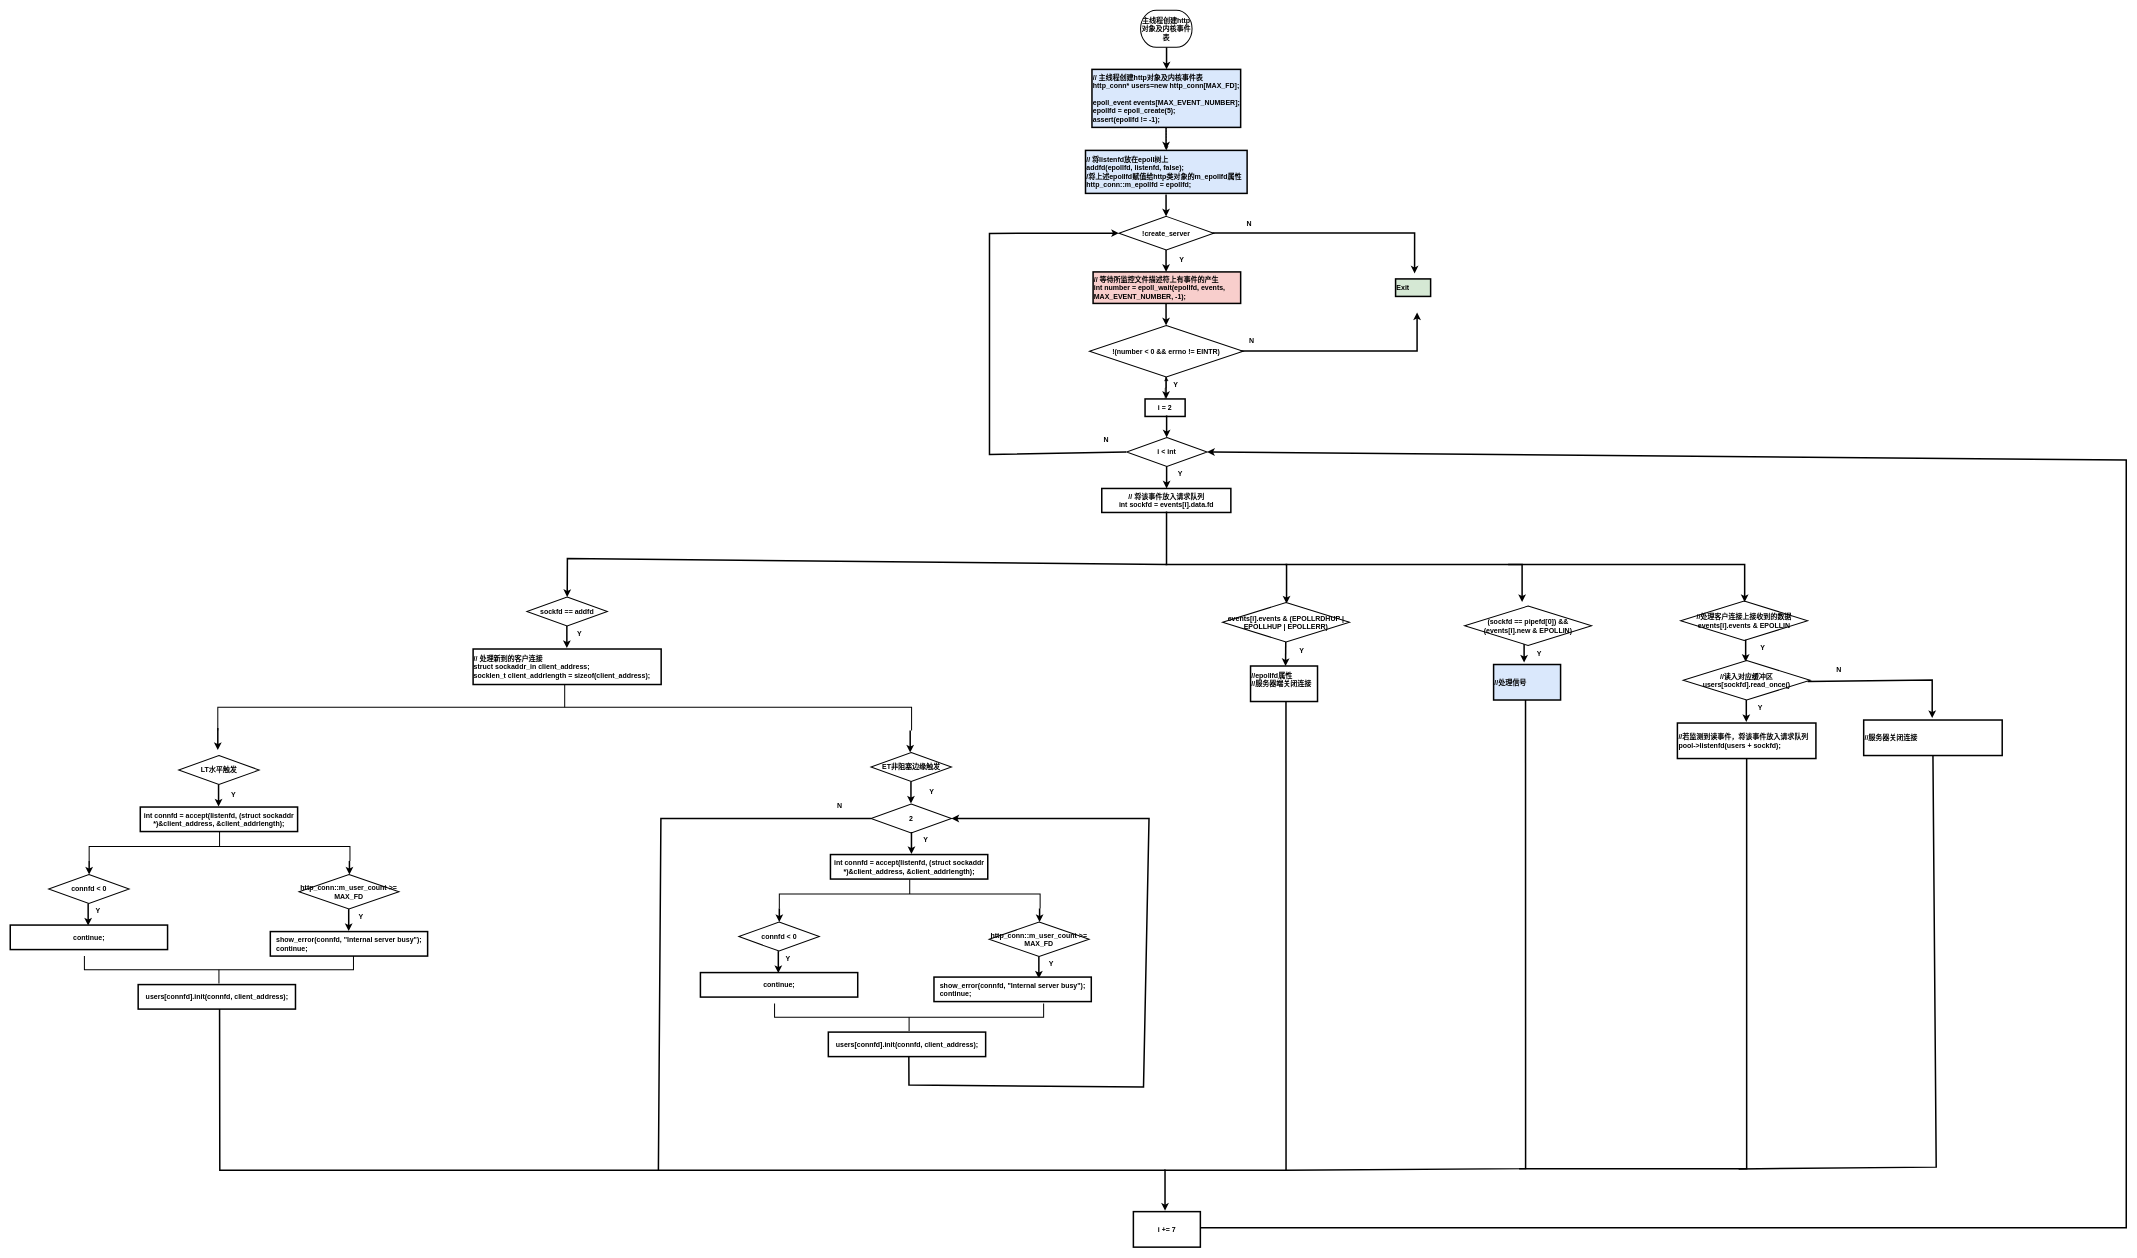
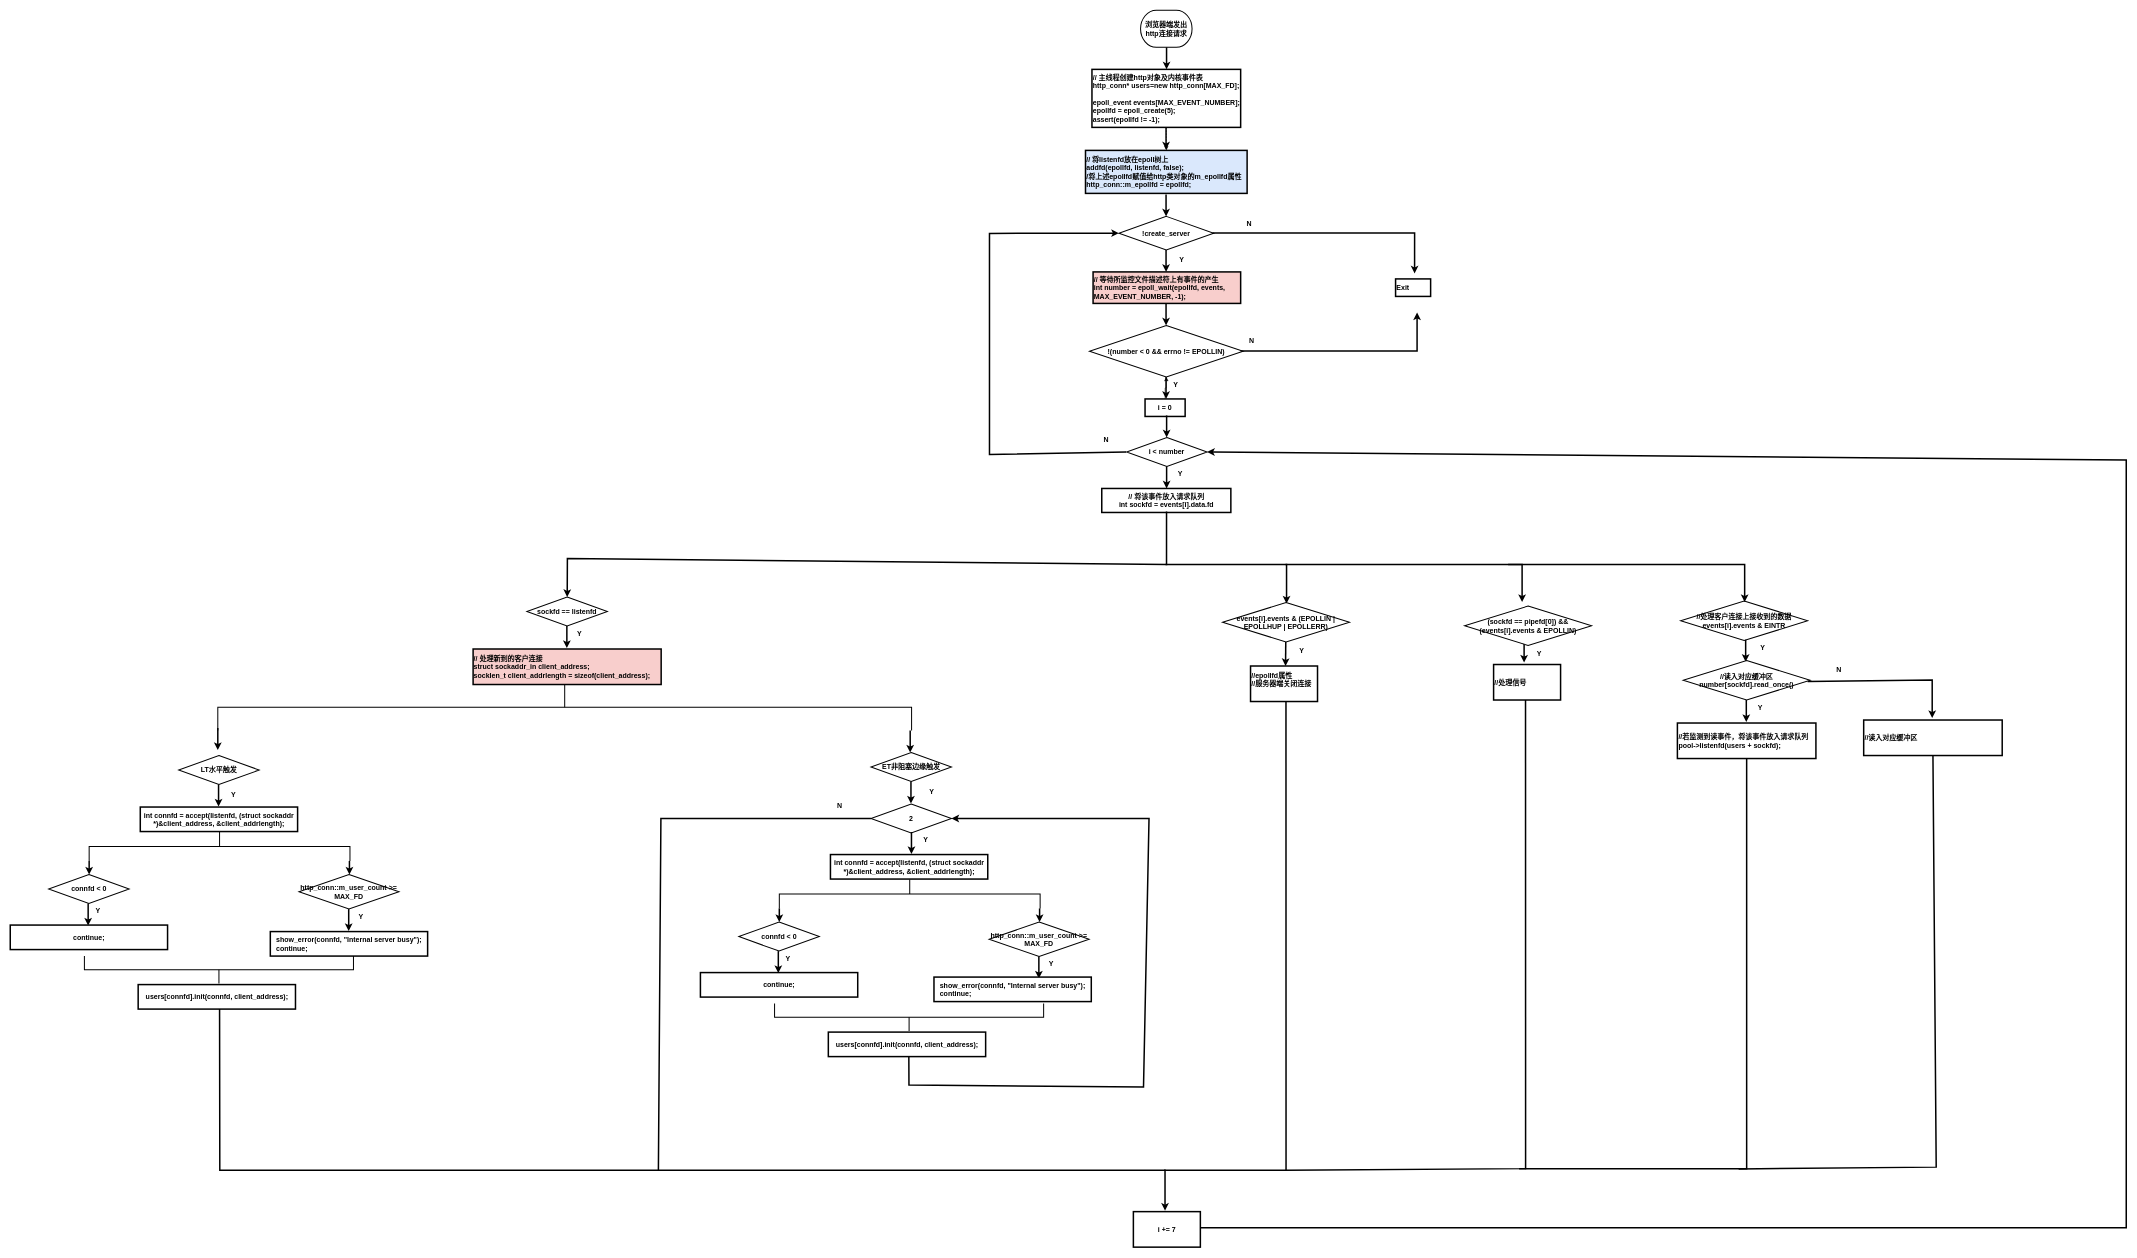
(1166, 29) -> (1166, 29)
(1166, 98) -> (1166, 98)
(1413, 288) -> (1413, 288)
(1166, 351) -> (1166, 351)
(1165, 408) -> (1165, 408)
(1167, 452) -> (1167, 452)
(567, 611) -> (567, 611)
(1744, 621) -> (1744, 621)
(1286, 622) -> (1286, 622)
(1528, 626) -> (1528, 626)
(567, 667) -> (567, 667)
(1746, 680) -> (1746, 680)
(1527, 682) -> (1527, 682)
(1889, 738) -> (1889, 738)
